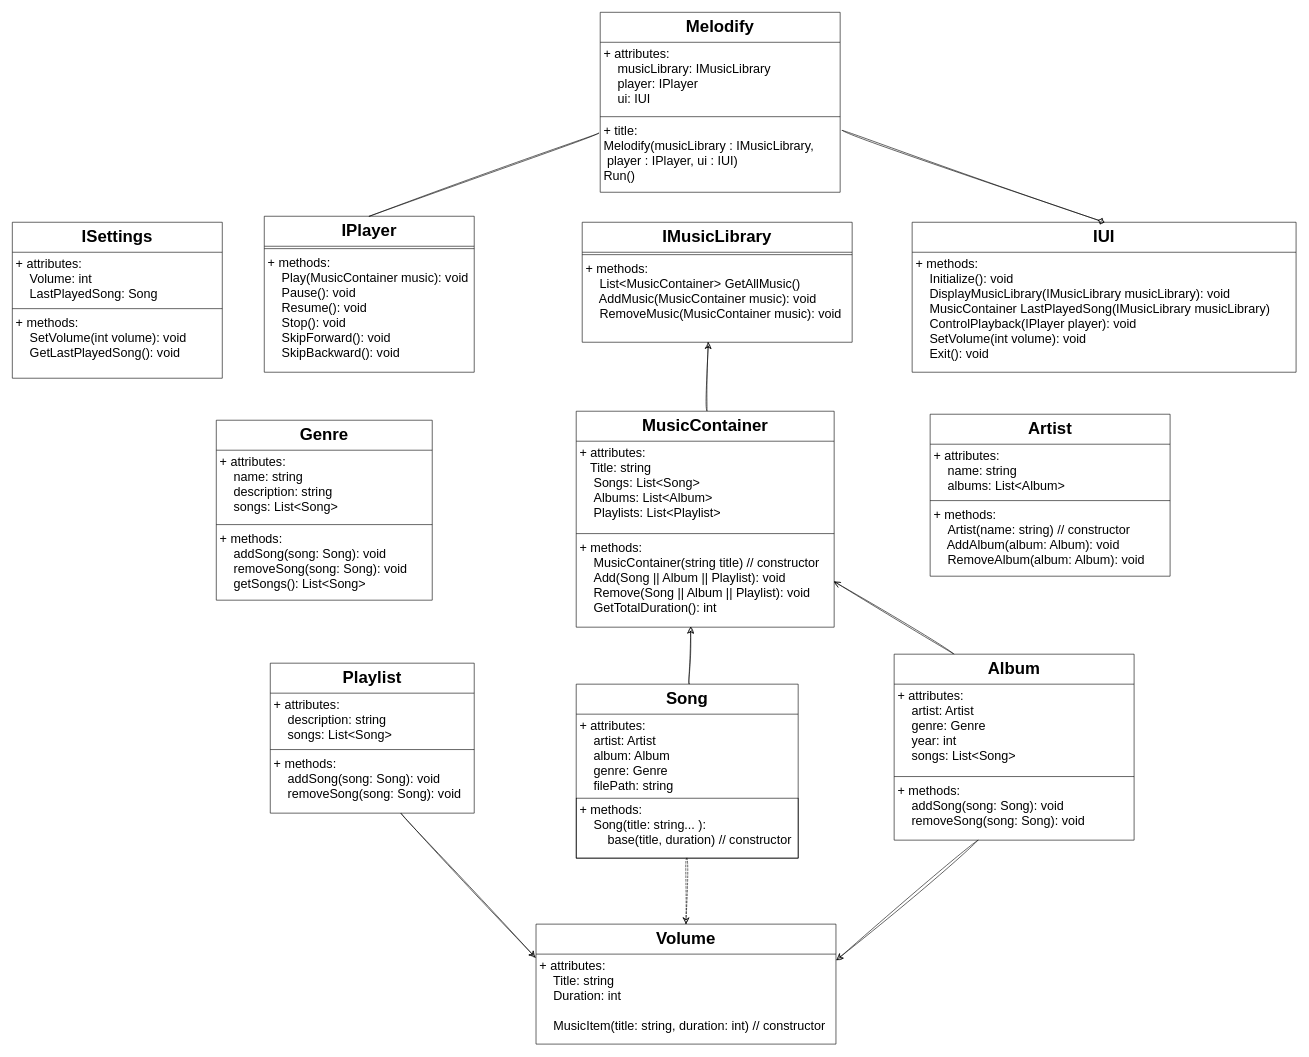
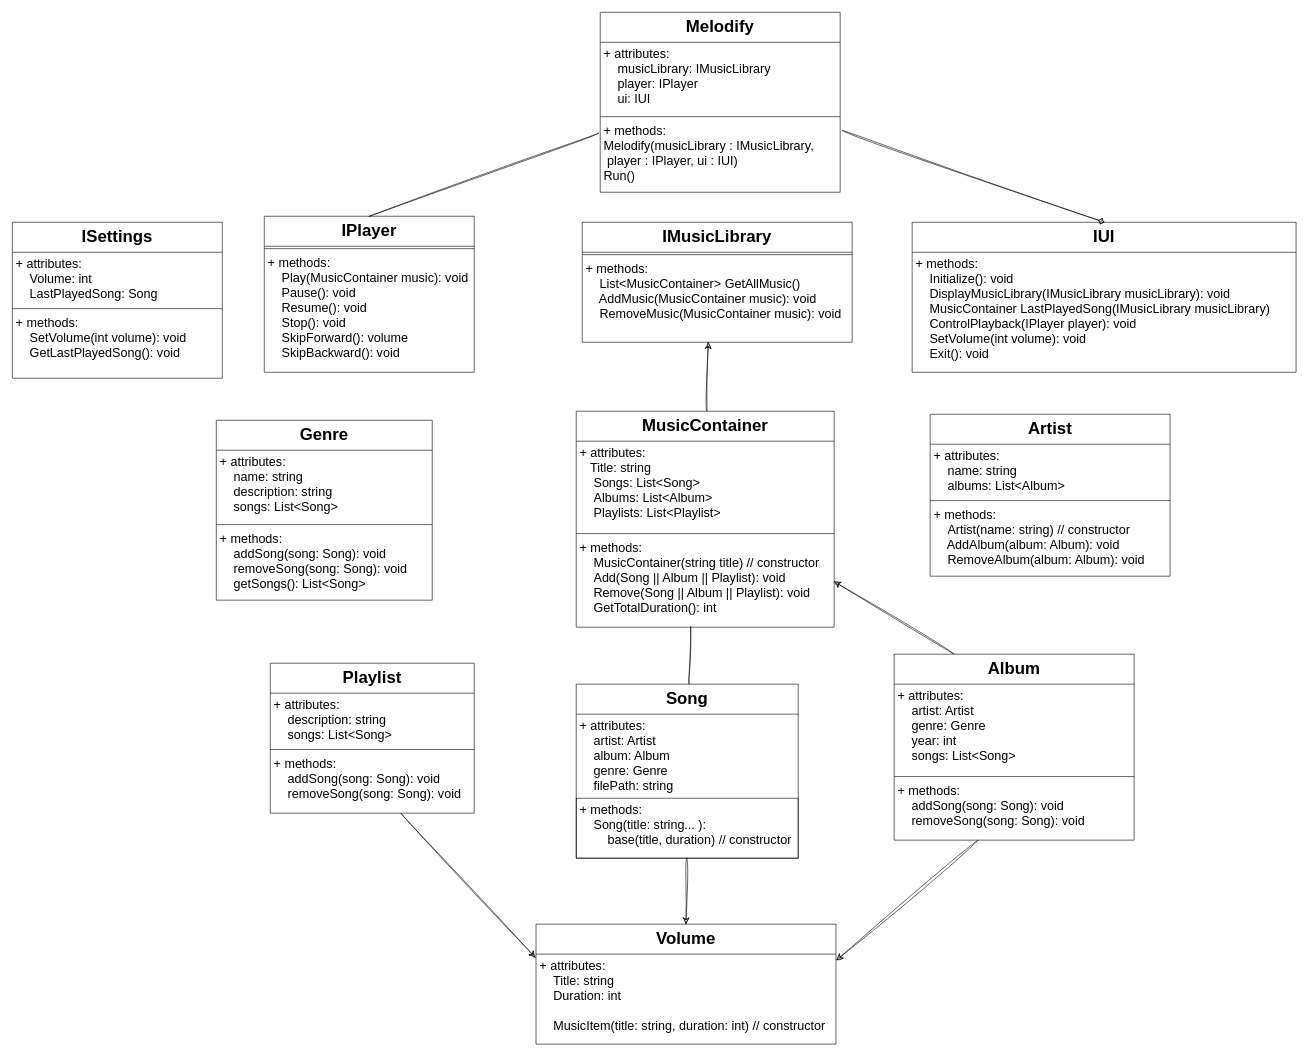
(625, 131) -> (636, 131)
(300, 263) -> (300, 263)
(838, 584) -> (839, 585)
(691, 634) -> (691, 632)
(687, 889) -> (687, 889)
